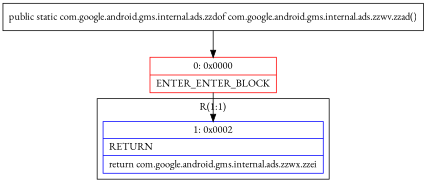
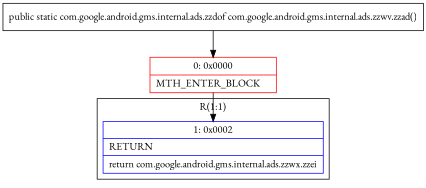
(213, 83) -> (208, 83)
